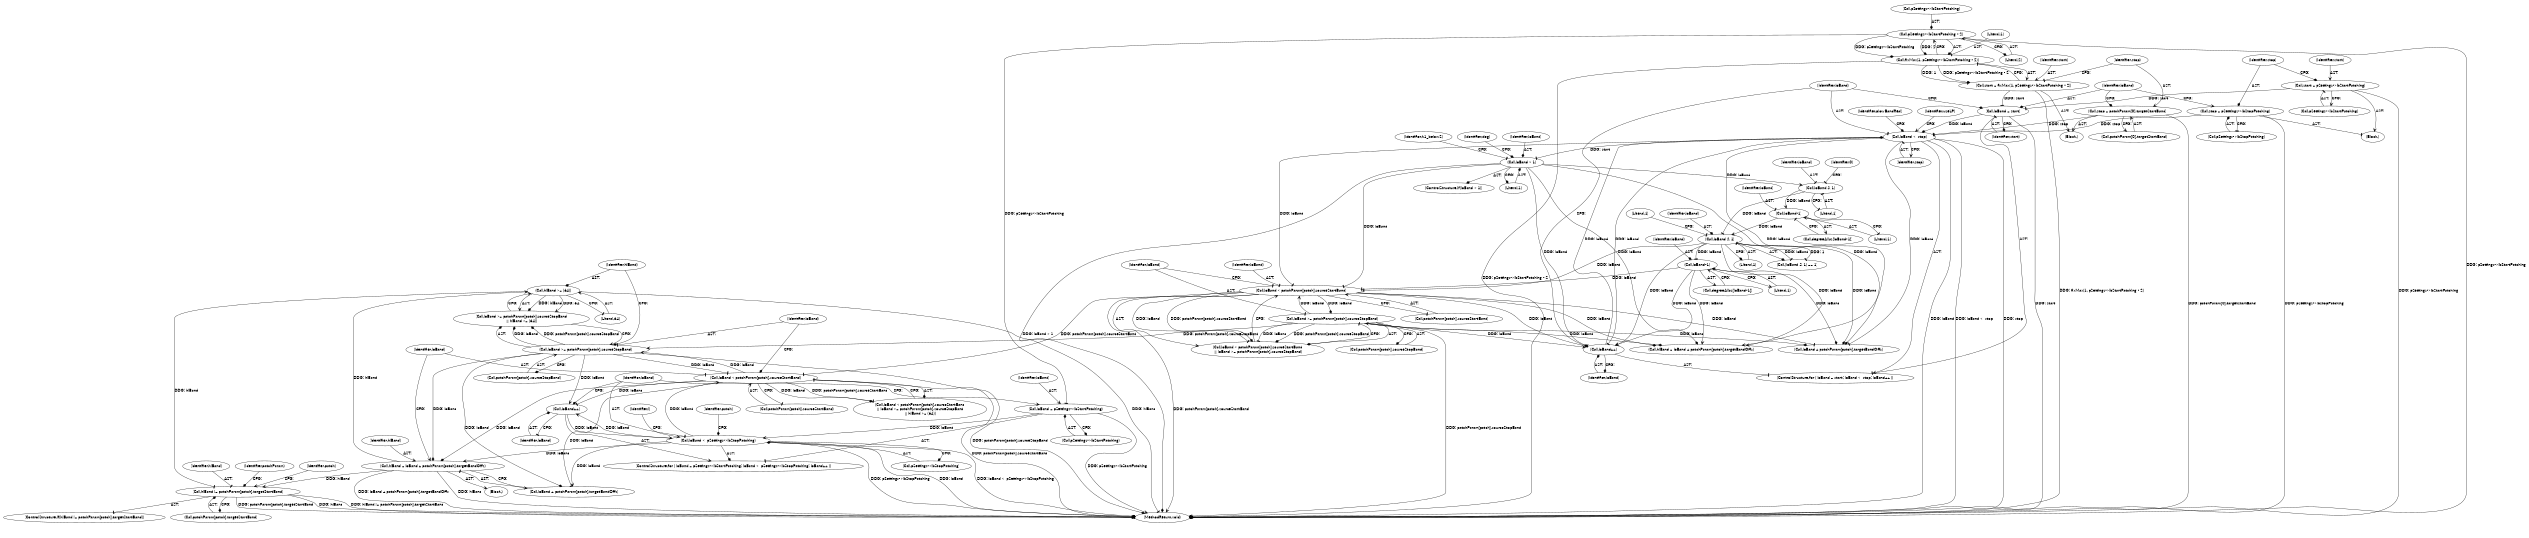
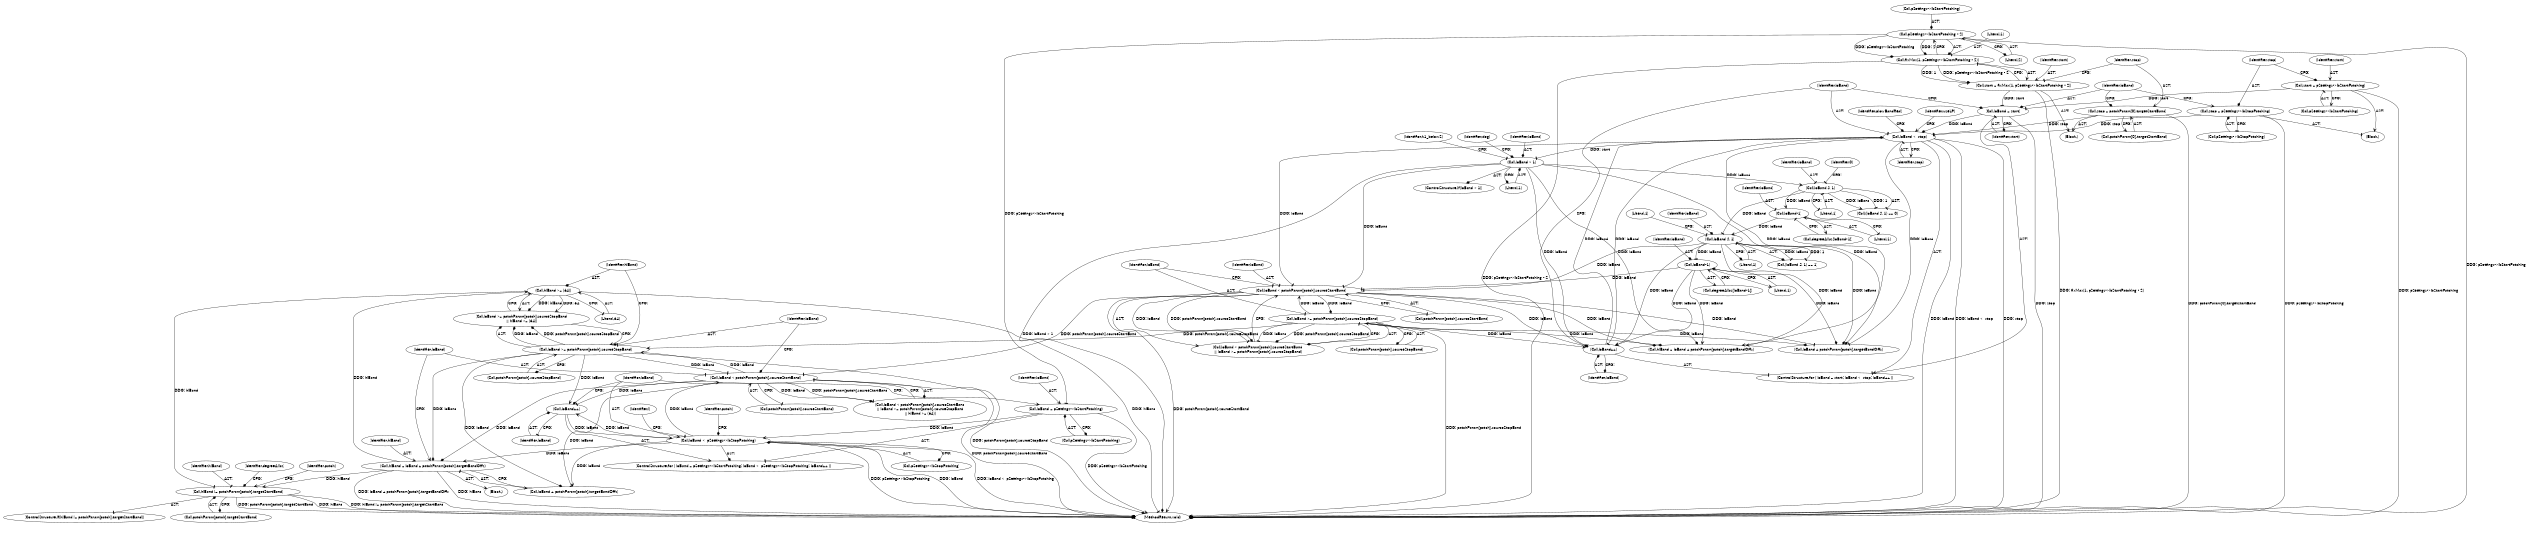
none -> (1878, 214)
(2045, 303) -> (2045, 303)
(265, 466) -> (265, 466)
